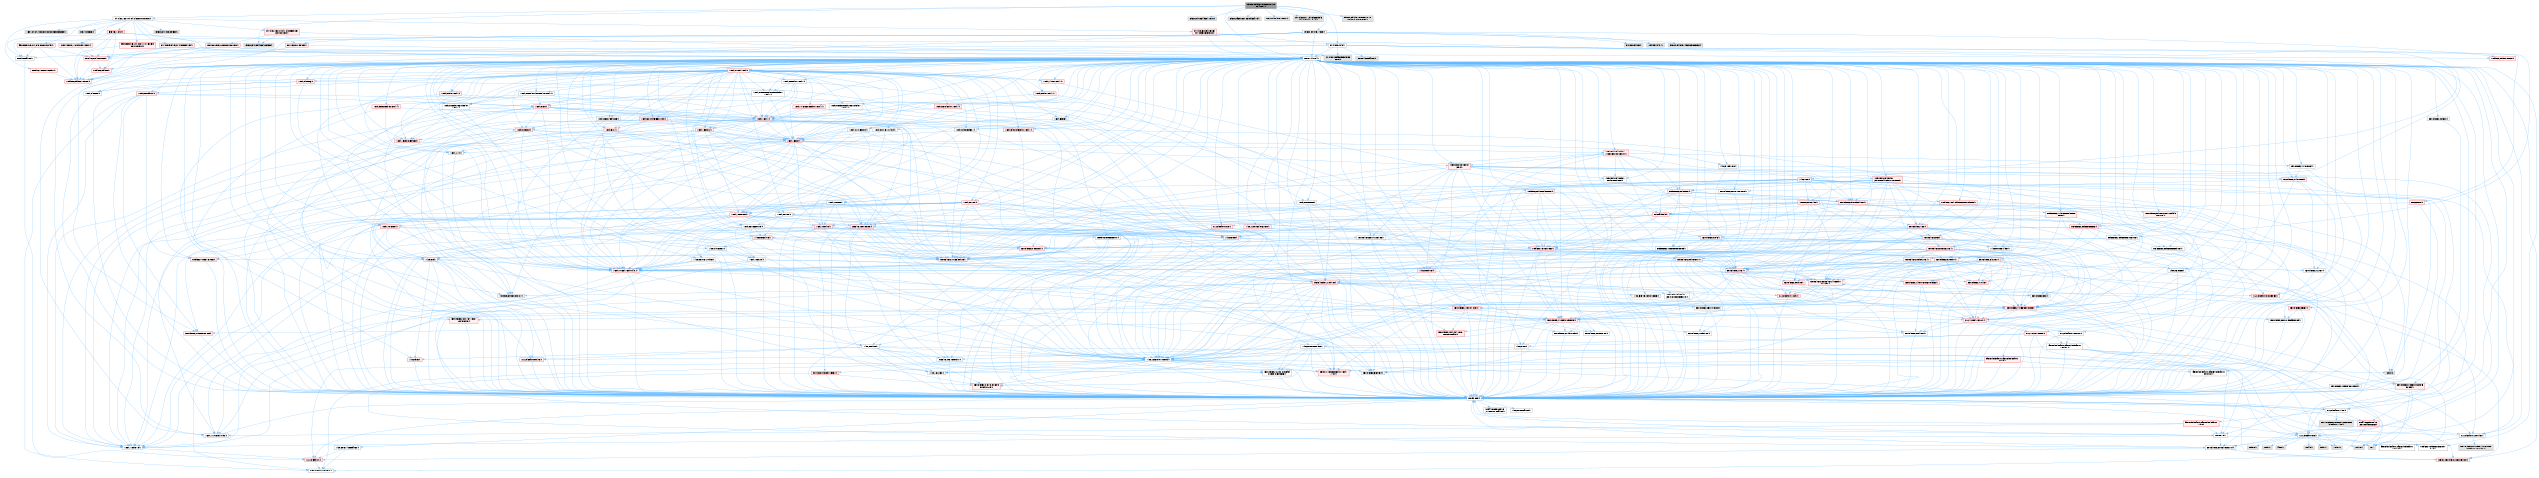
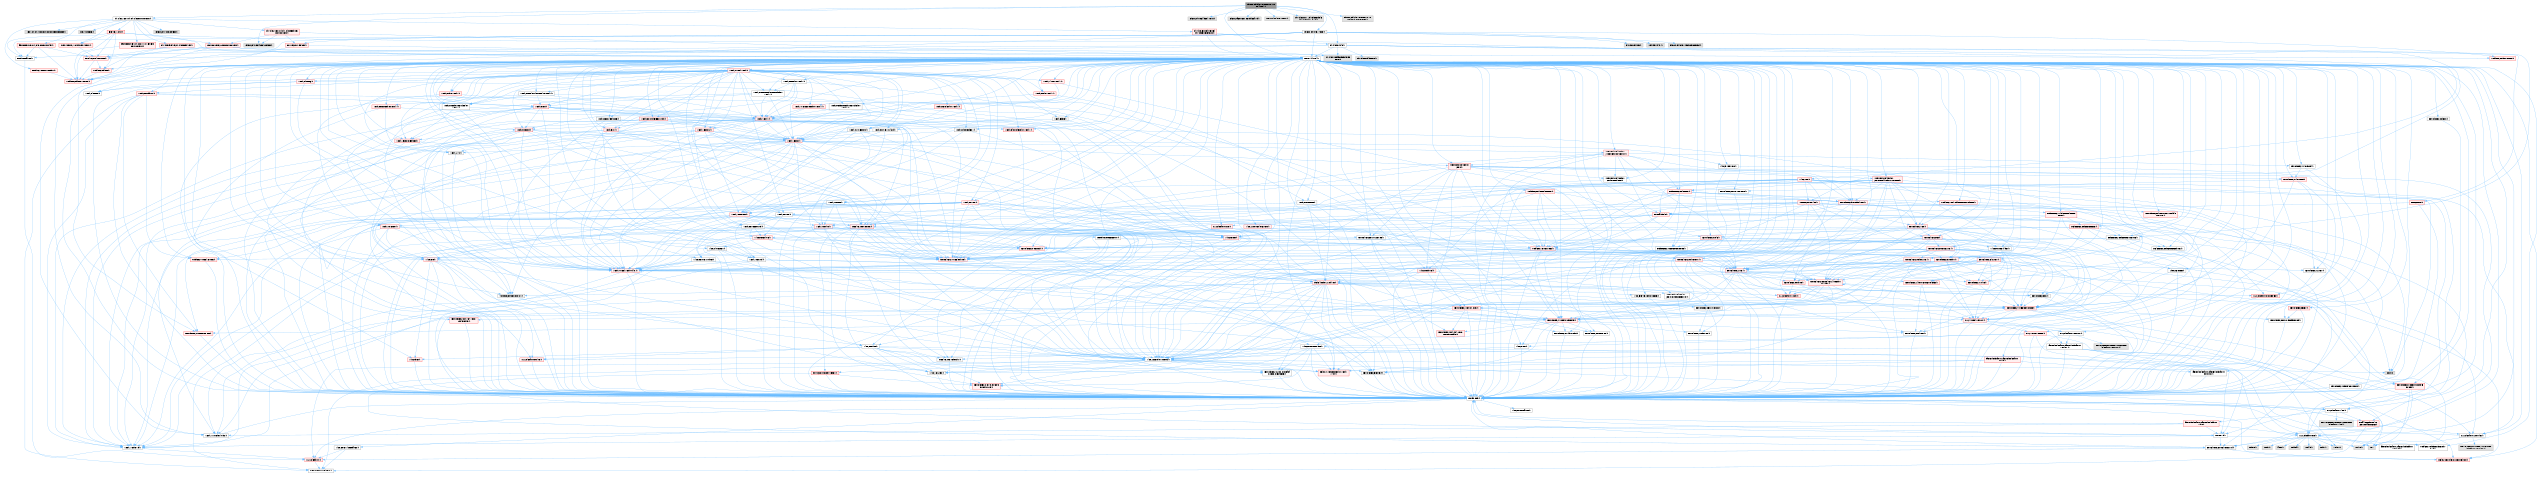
(1367, 58) -> (1367, 58)
(906, 126) -> (910, 126)
none -> (2111, 347)
(1495, 410) -> none
none -> (2295, 448)
